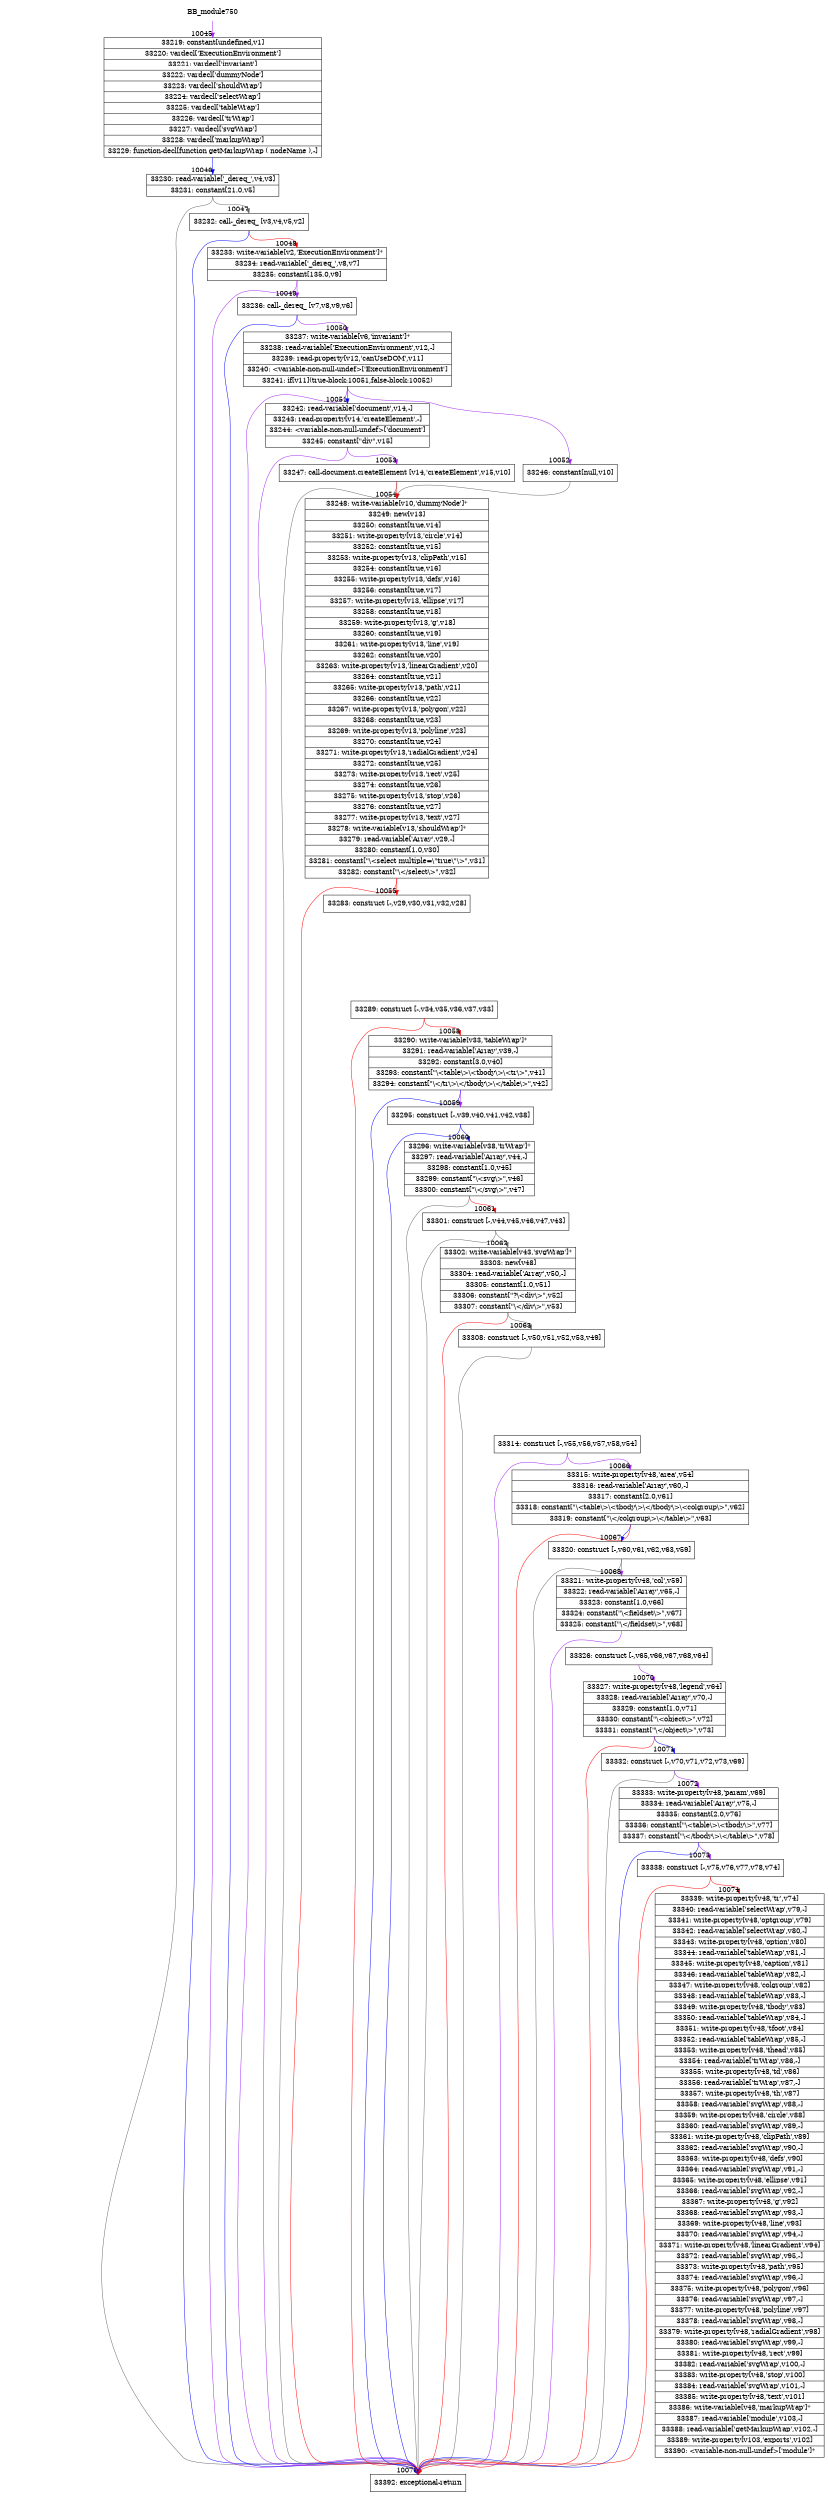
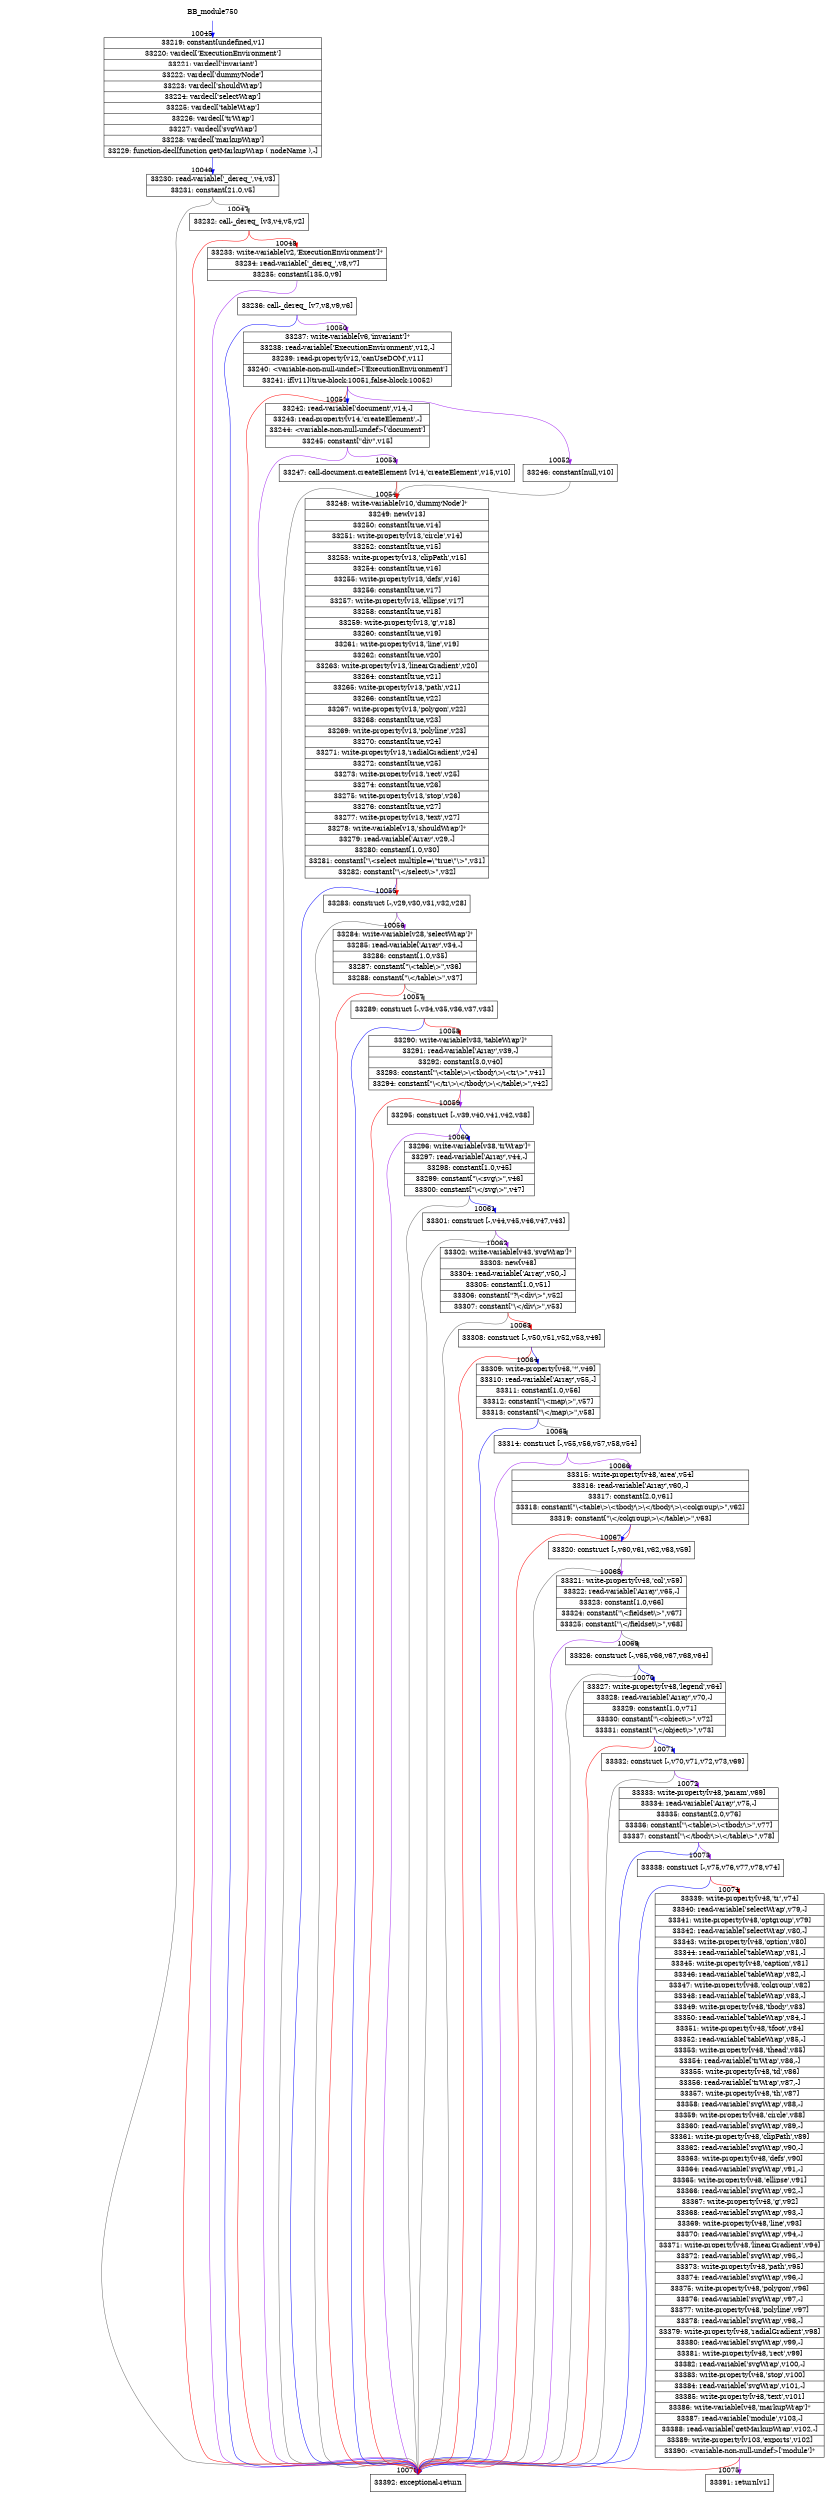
(213, 27) -> (213, 27)
(297, 287) -> none
none -> (405, 957)
(480, 1204) -> (480, 1204)
(500, 1237) -> (500, 1237)
(517, 1321) -> (517, 1321)
none -> (538, 1391)
(194, 1430) -> (194, 1430)
(248, 1460) -> (248, 1460)
none -> (628, 1638)
(644, 1672) -> (644, 1672)
(302, 1684) -> (302, 1684)
none -> (320, 1703)
(355, 1741) -> (355, 1741)
(373, 1756) -> (373, 1756)
(391, 1772) -> (391, 1772)
(445, 1871) -> (445, 1871)
(463, 1893) -> (463, 1893)
none -> (572, 2105)
(645, 2247) -> (645, 2247)
none -> (605, 2467)
none -> (740, 2483)
